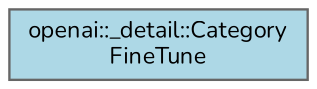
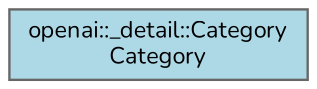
(159, 45) -> (159, 45)
